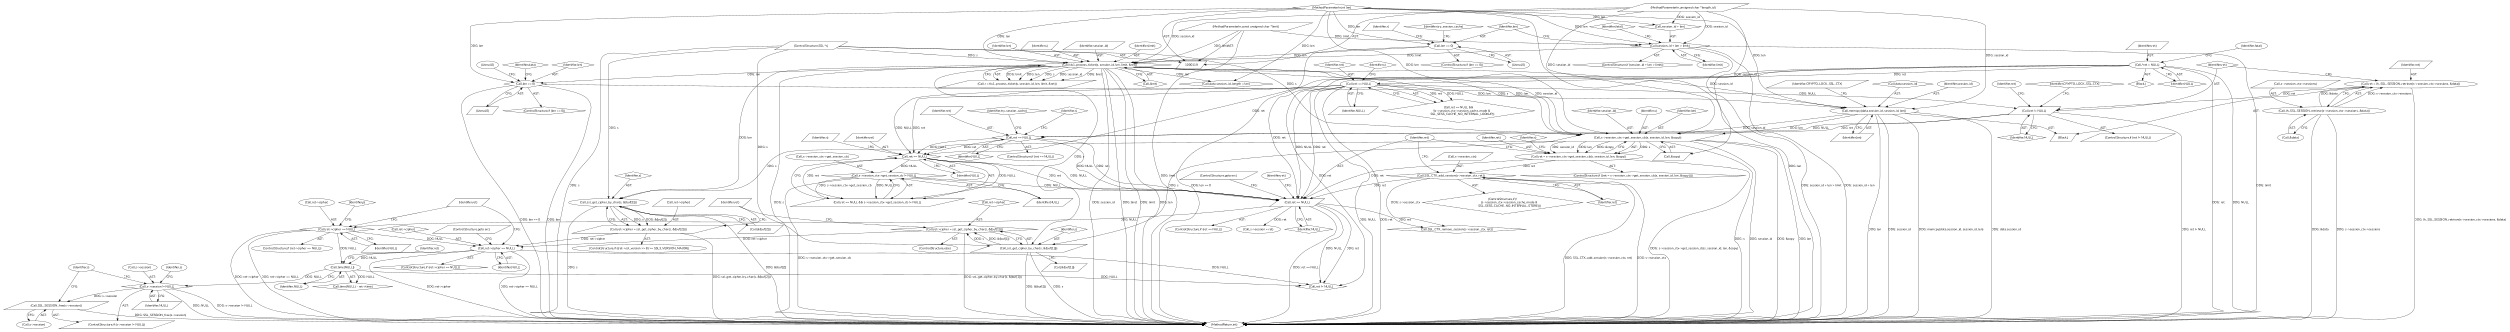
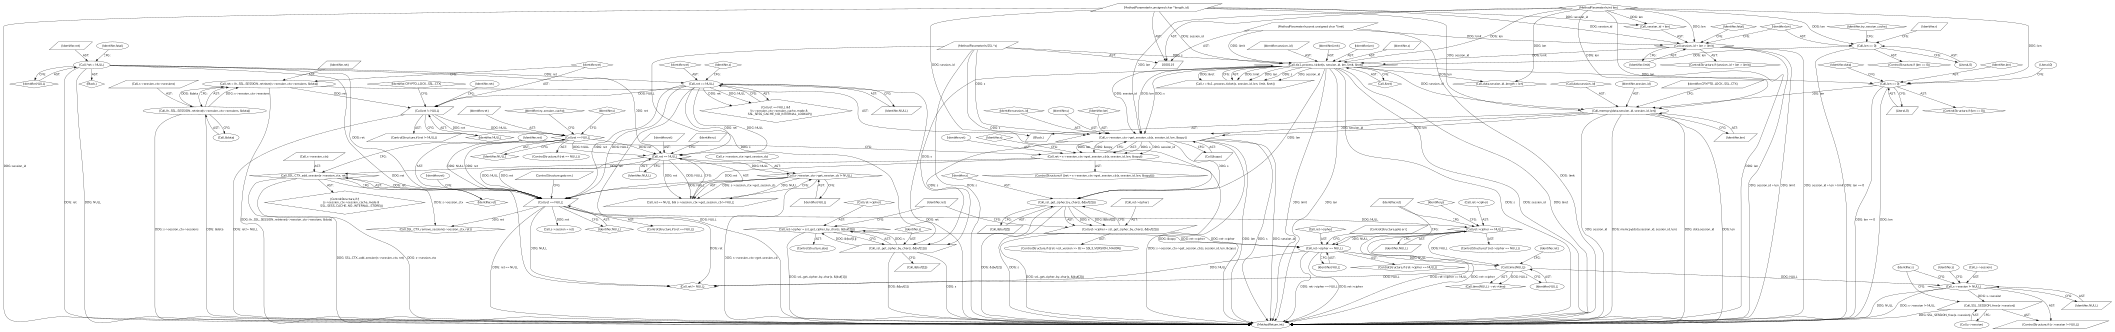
(811, 46) -> (978, 46)
(1715, 82) -> (4, 244)
